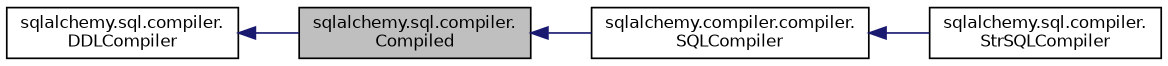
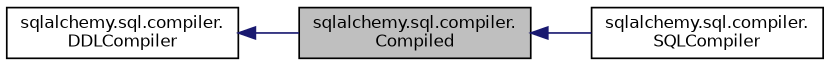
(730, 33) -> (707, 33)
(1045, 33) -> none
